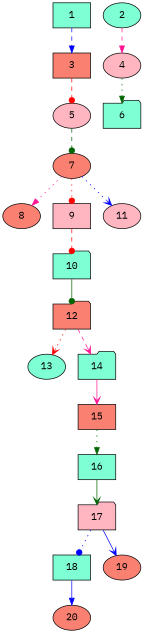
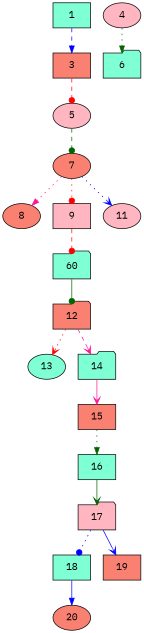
(122, 15) -> none
(72, 266) -> (72, 266)
(122, 568) -> (122, 568)
